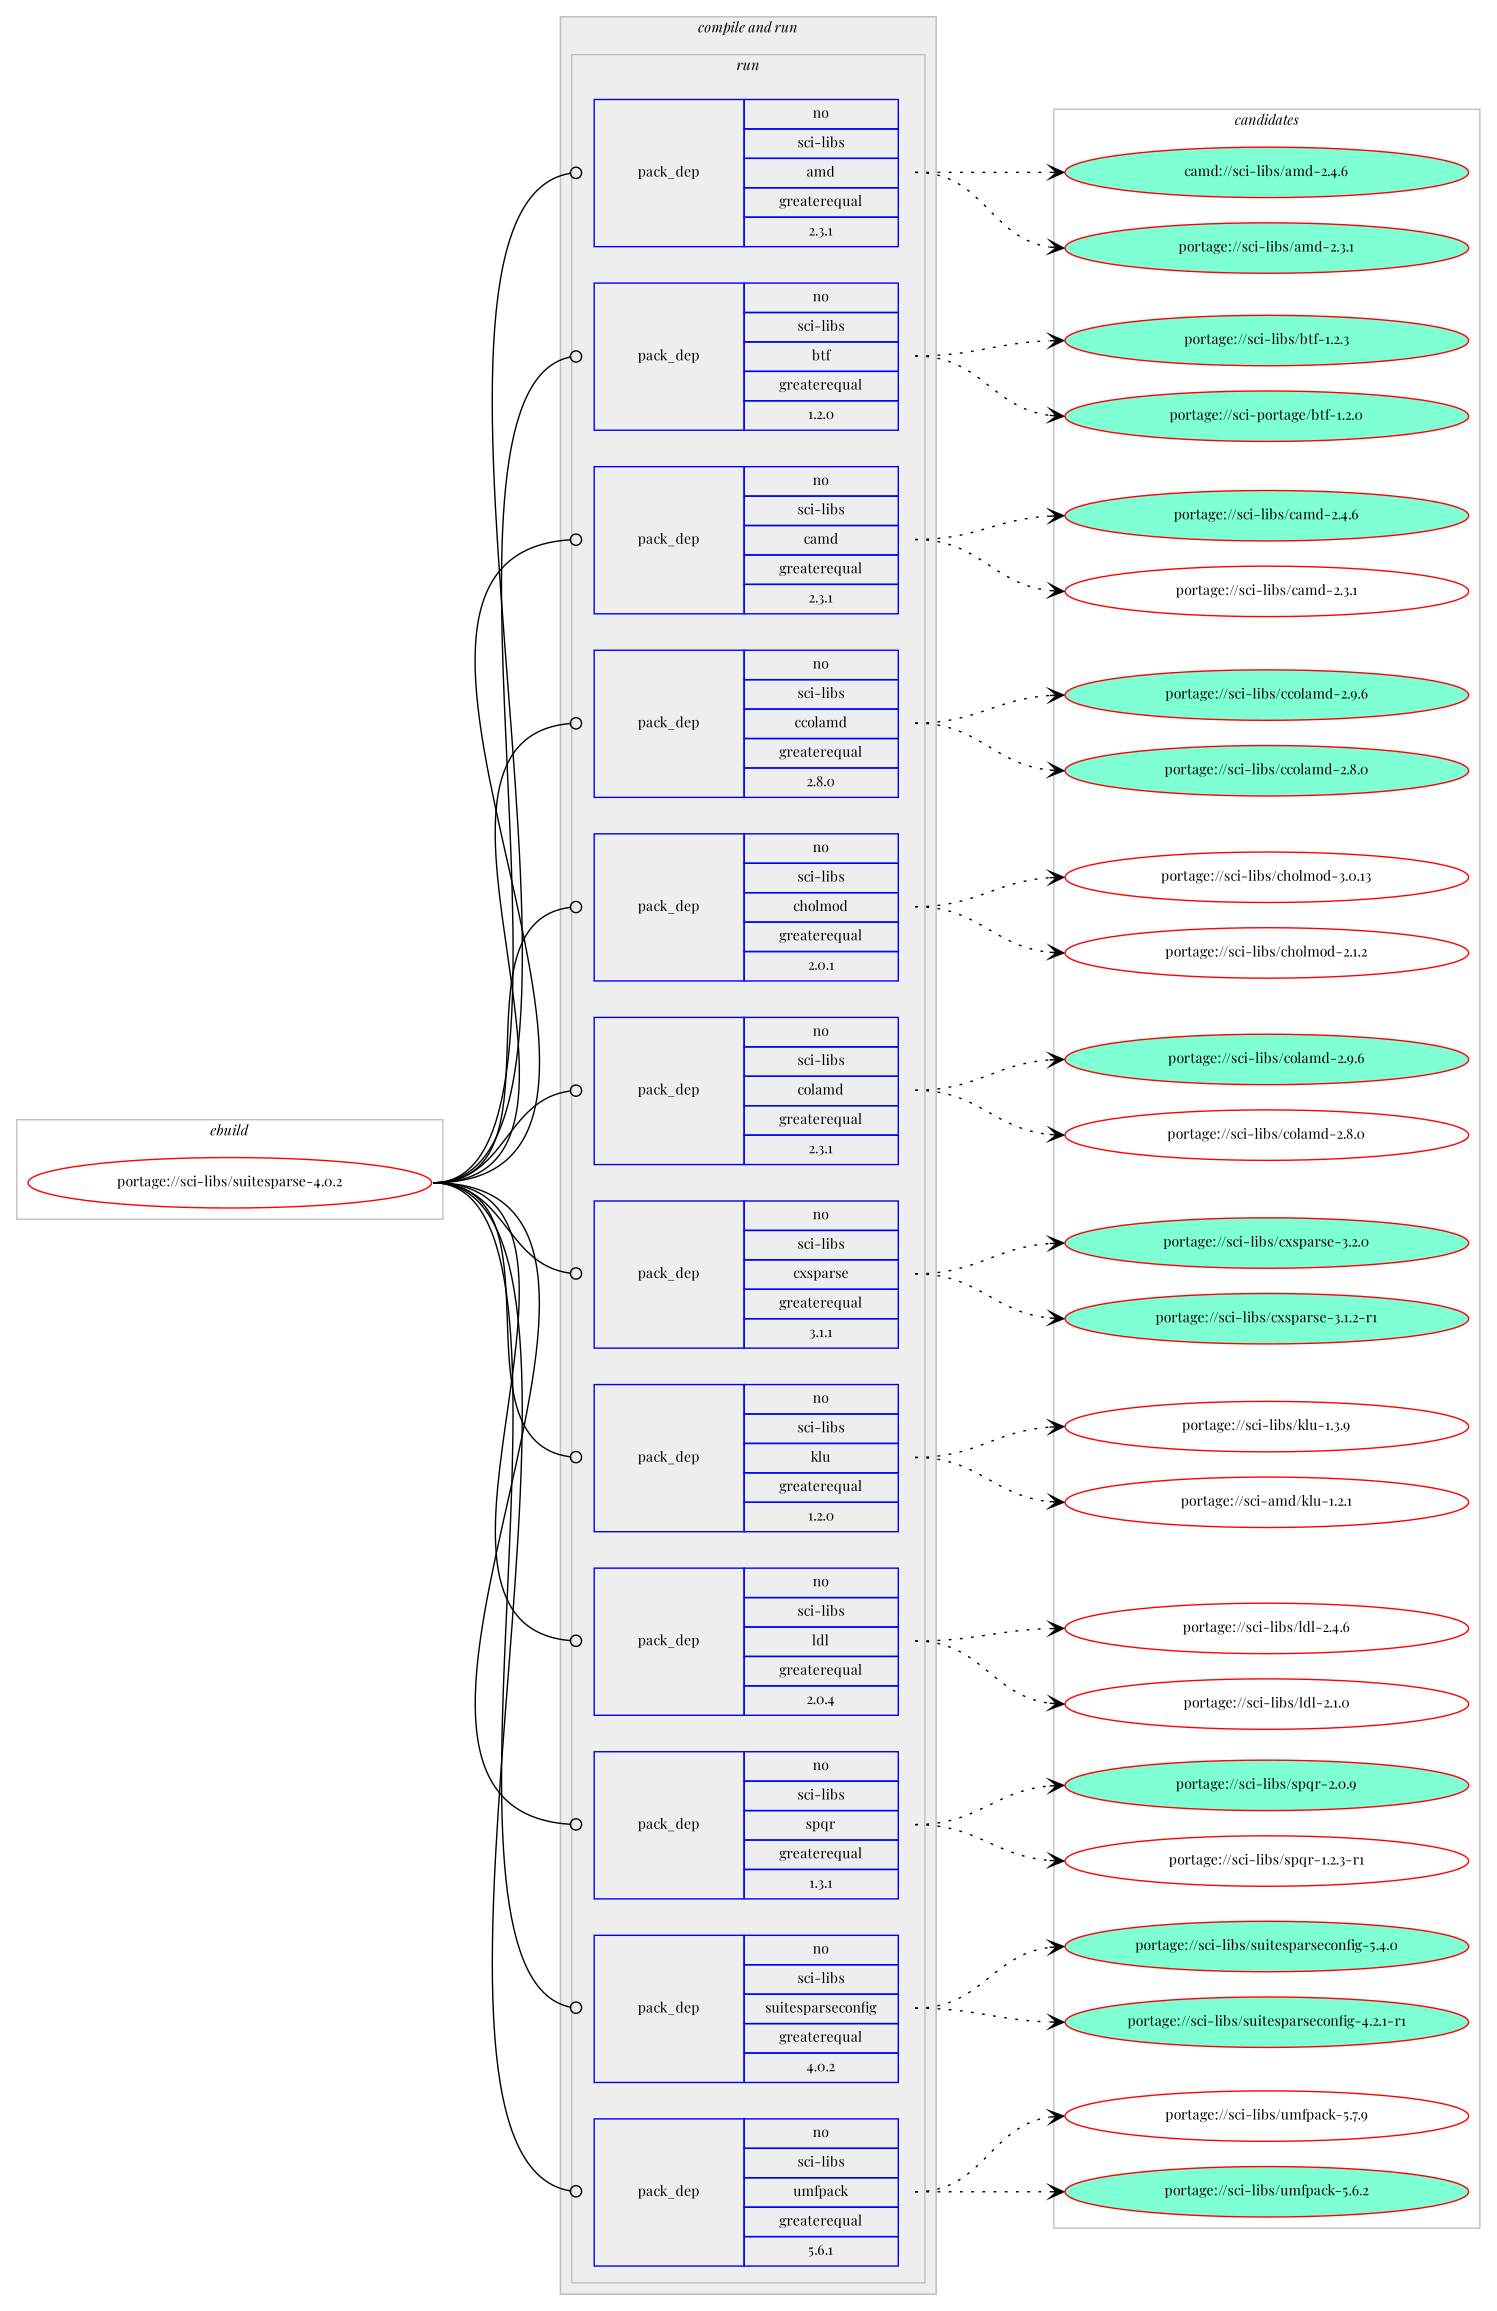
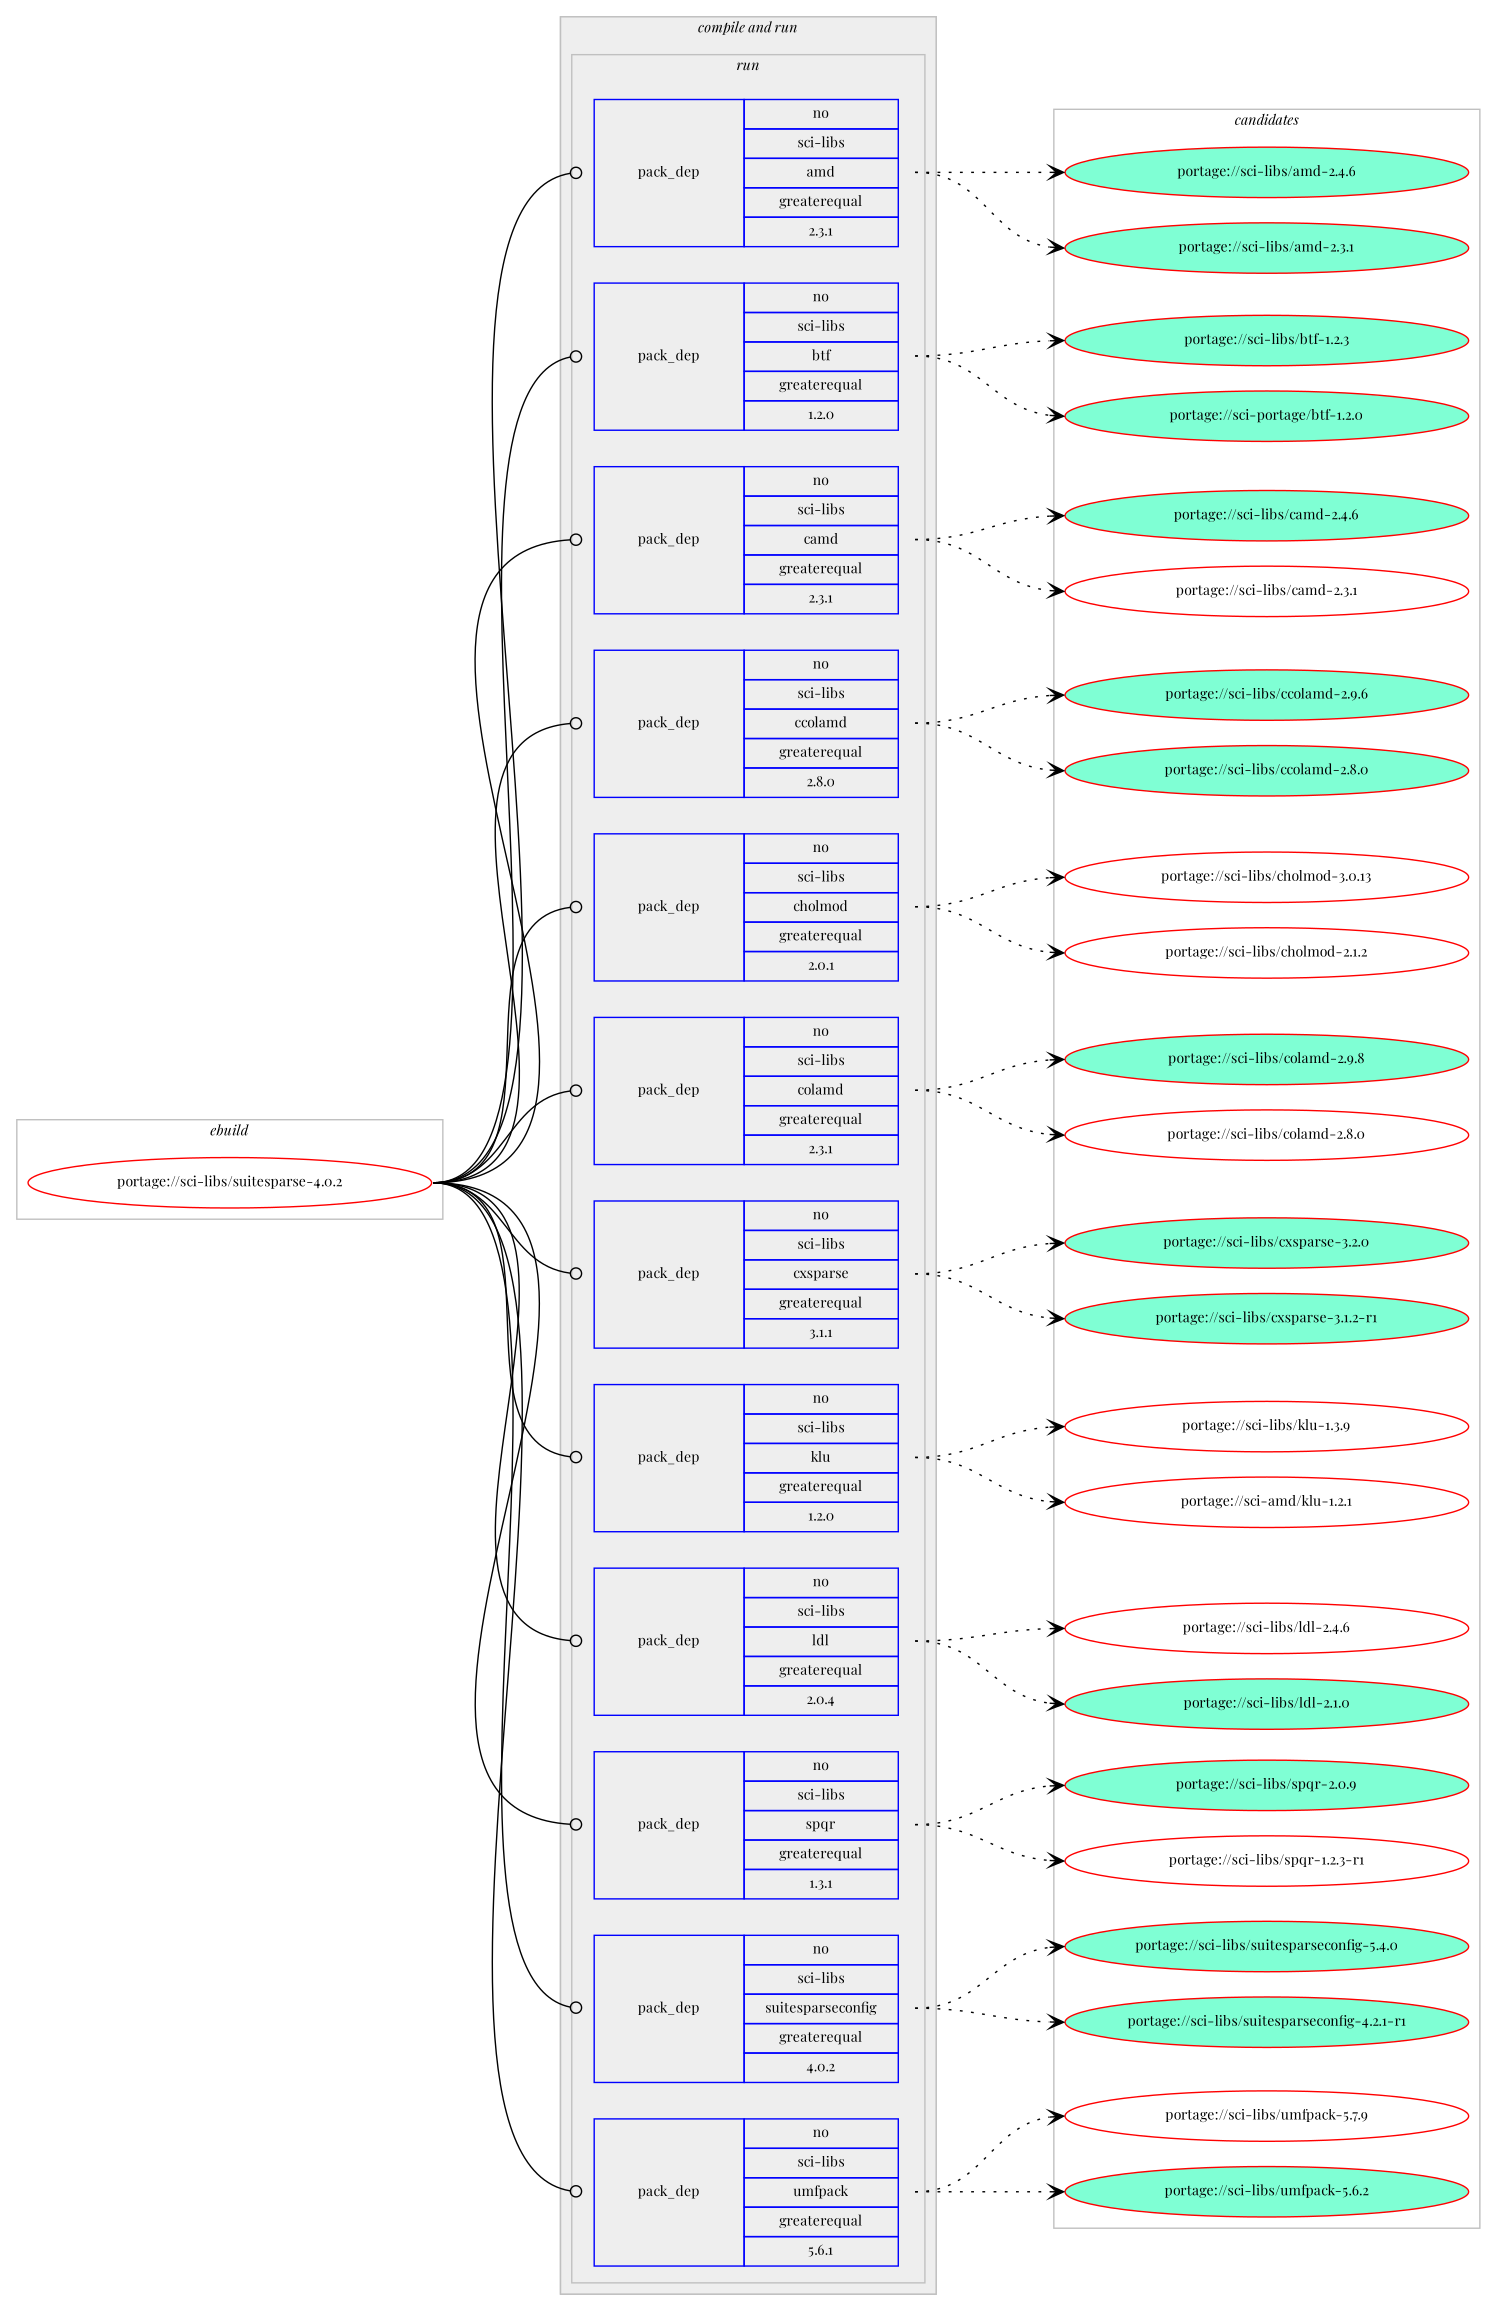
(1267, 172) -> (1267, 172)
(1267, 1059) -> (1267, 1059)
(1267, 1704) -> (1267, 1704)
